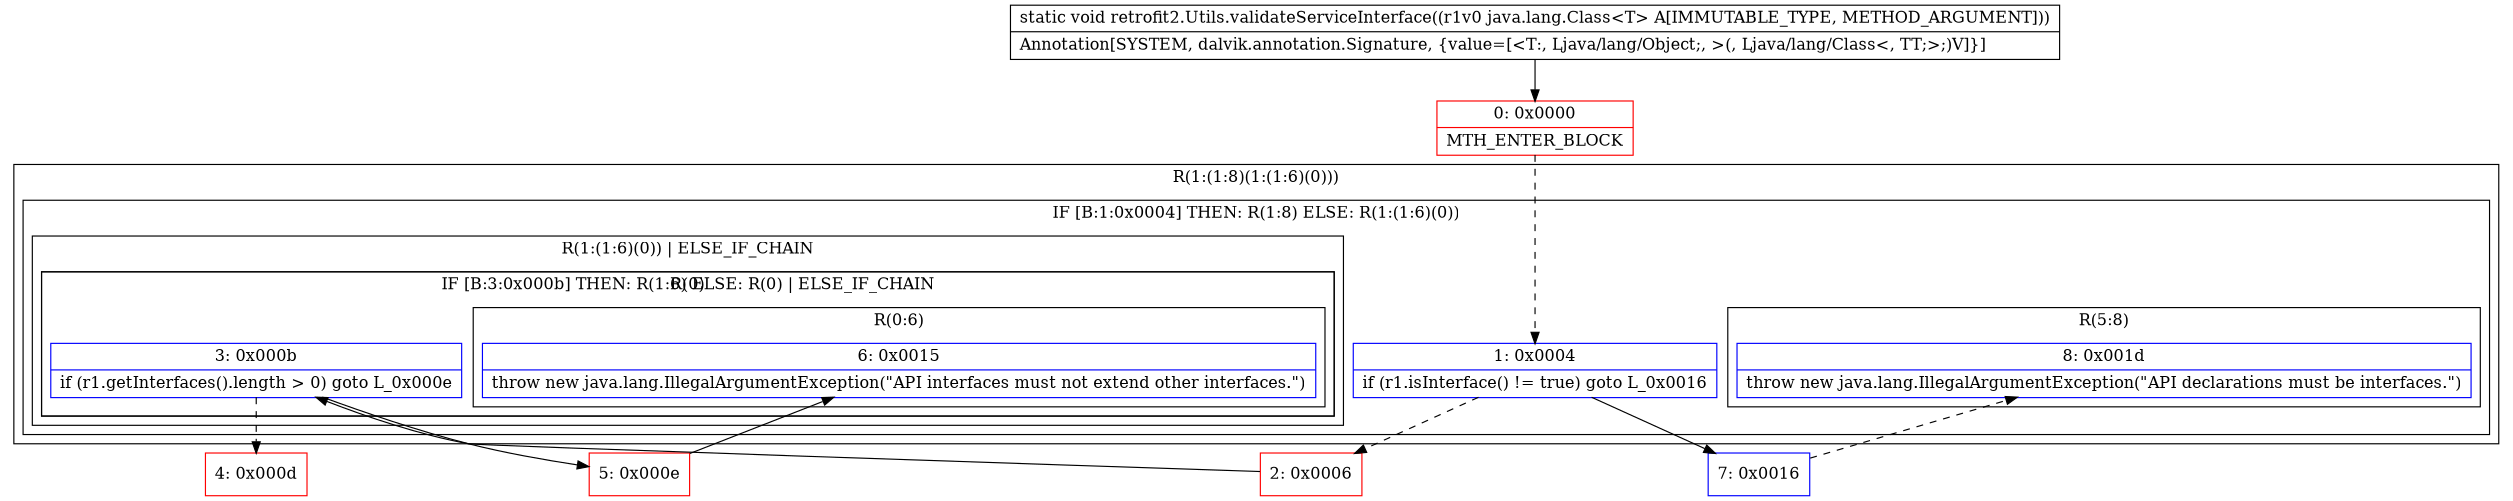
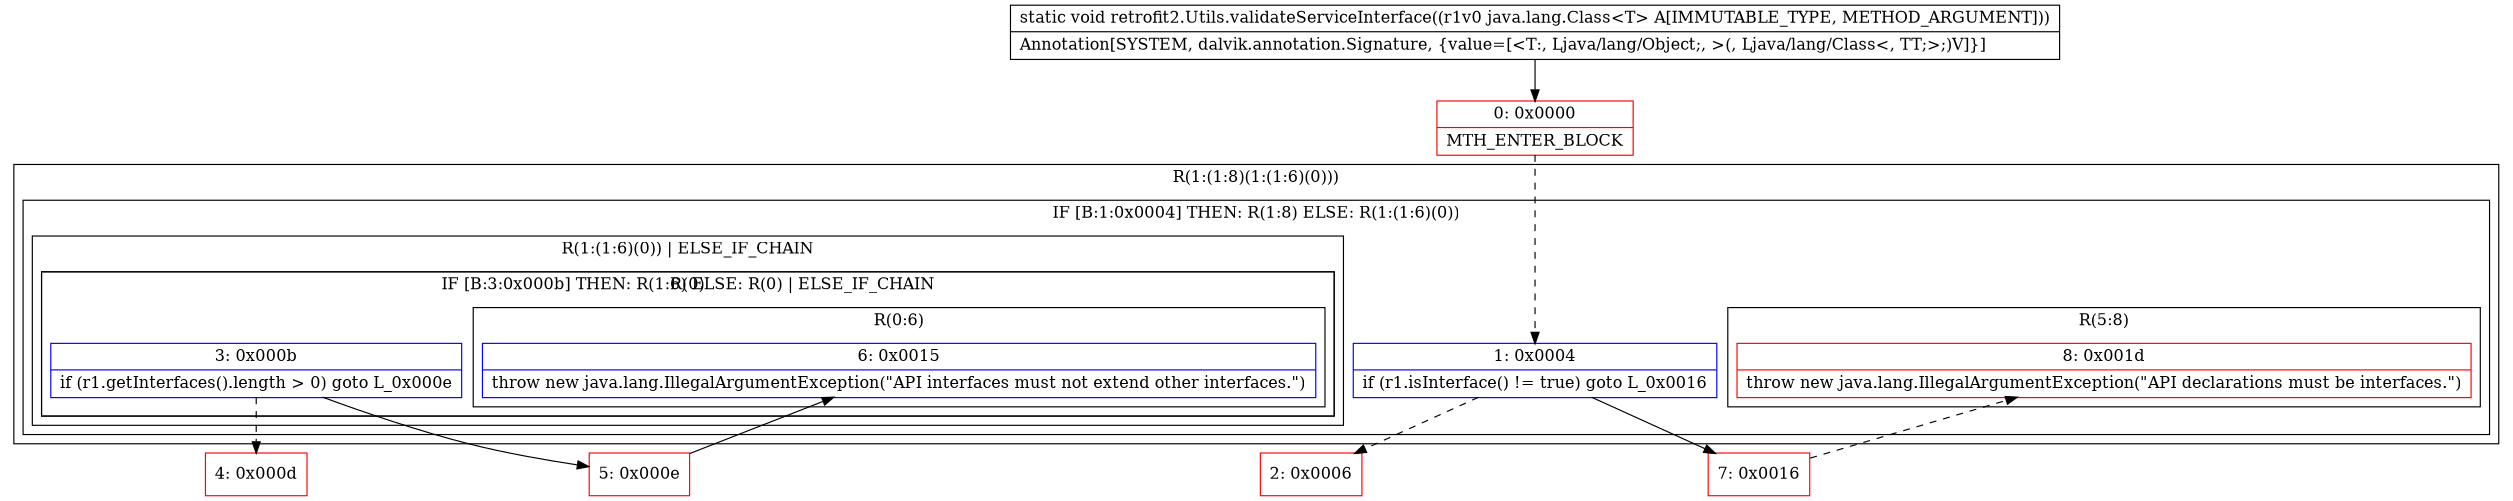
(2104, 370) -> (2104, 370)
(790, 456) -> none
(1759, 474) -> (1759, 474)
